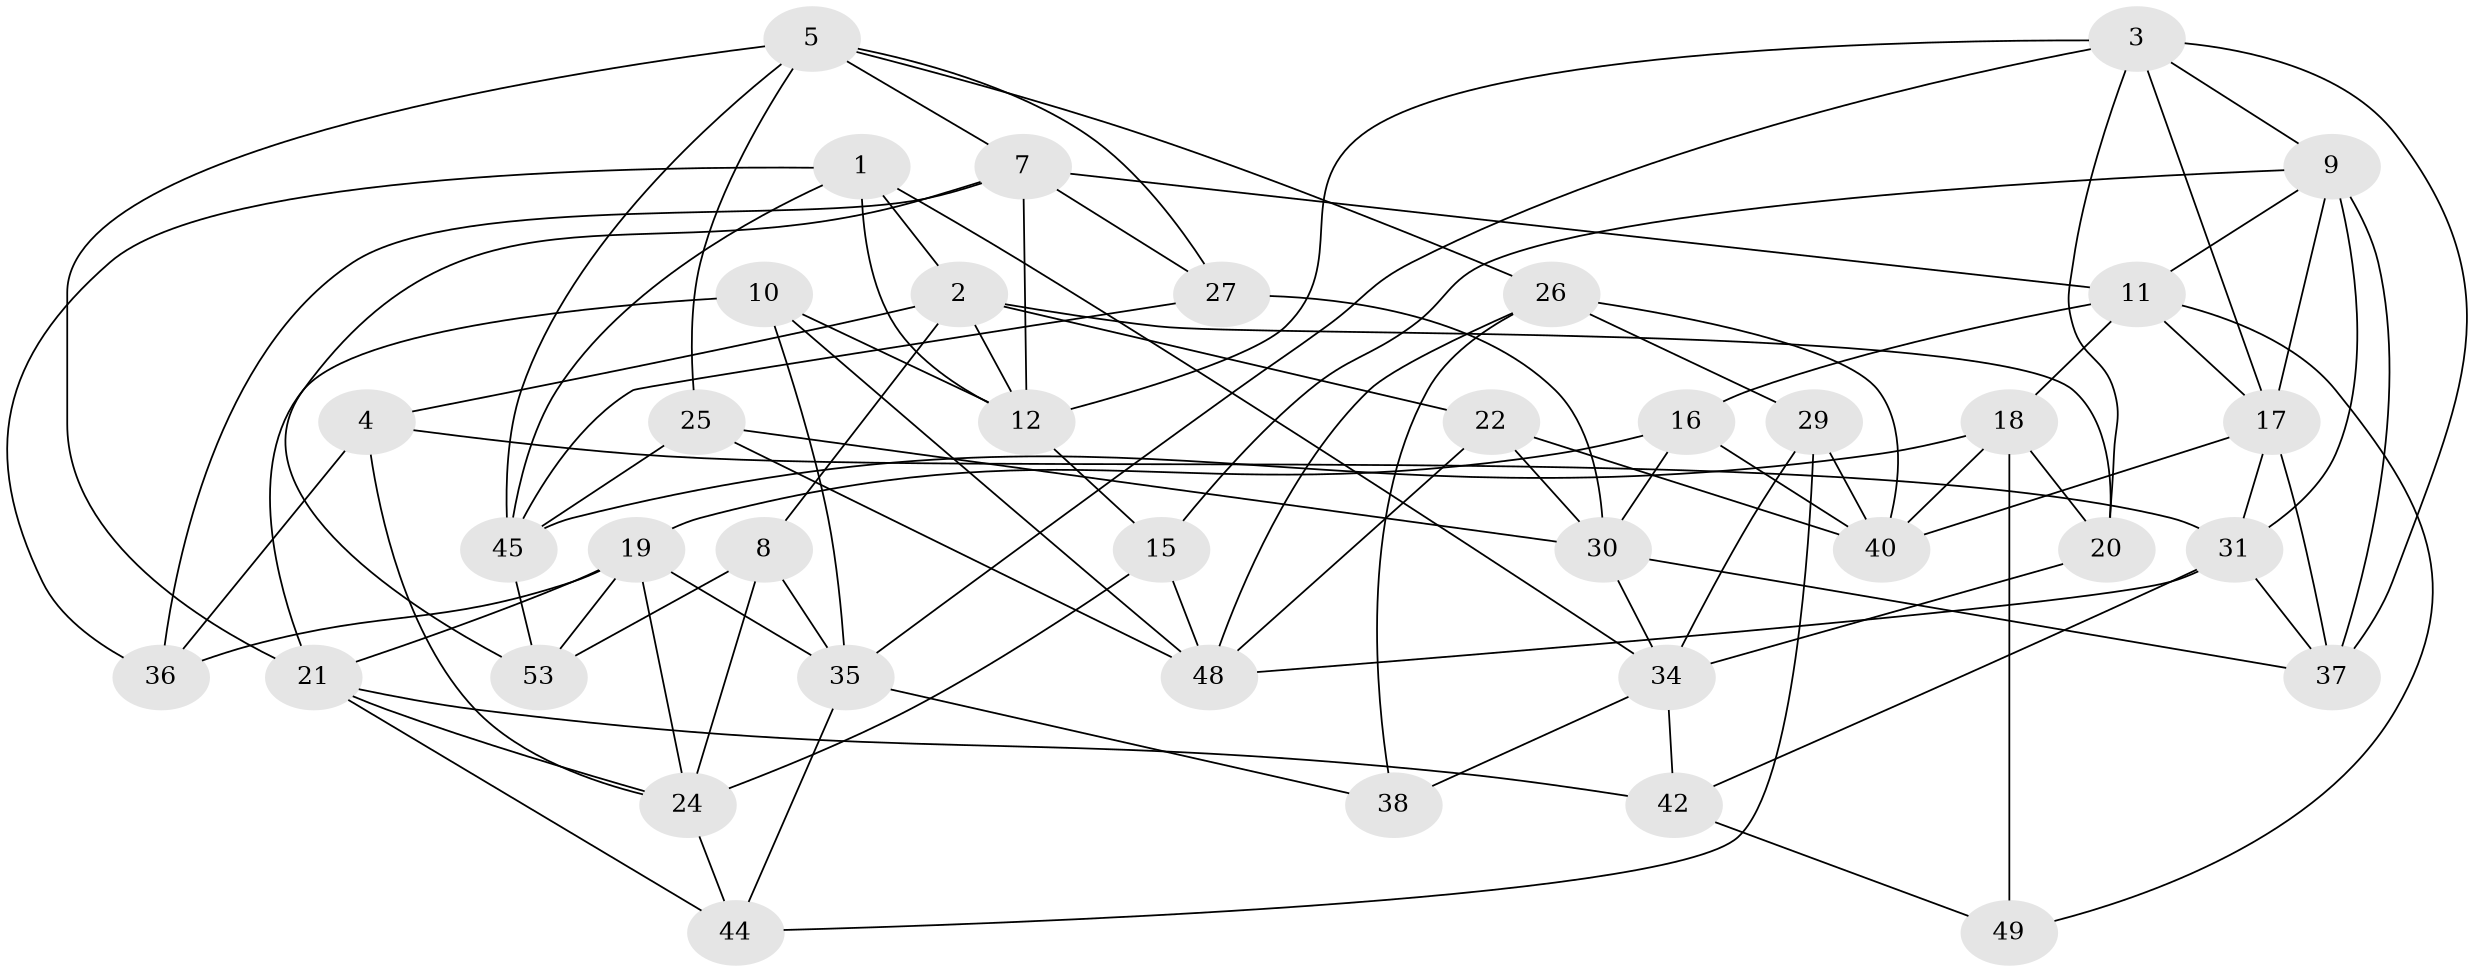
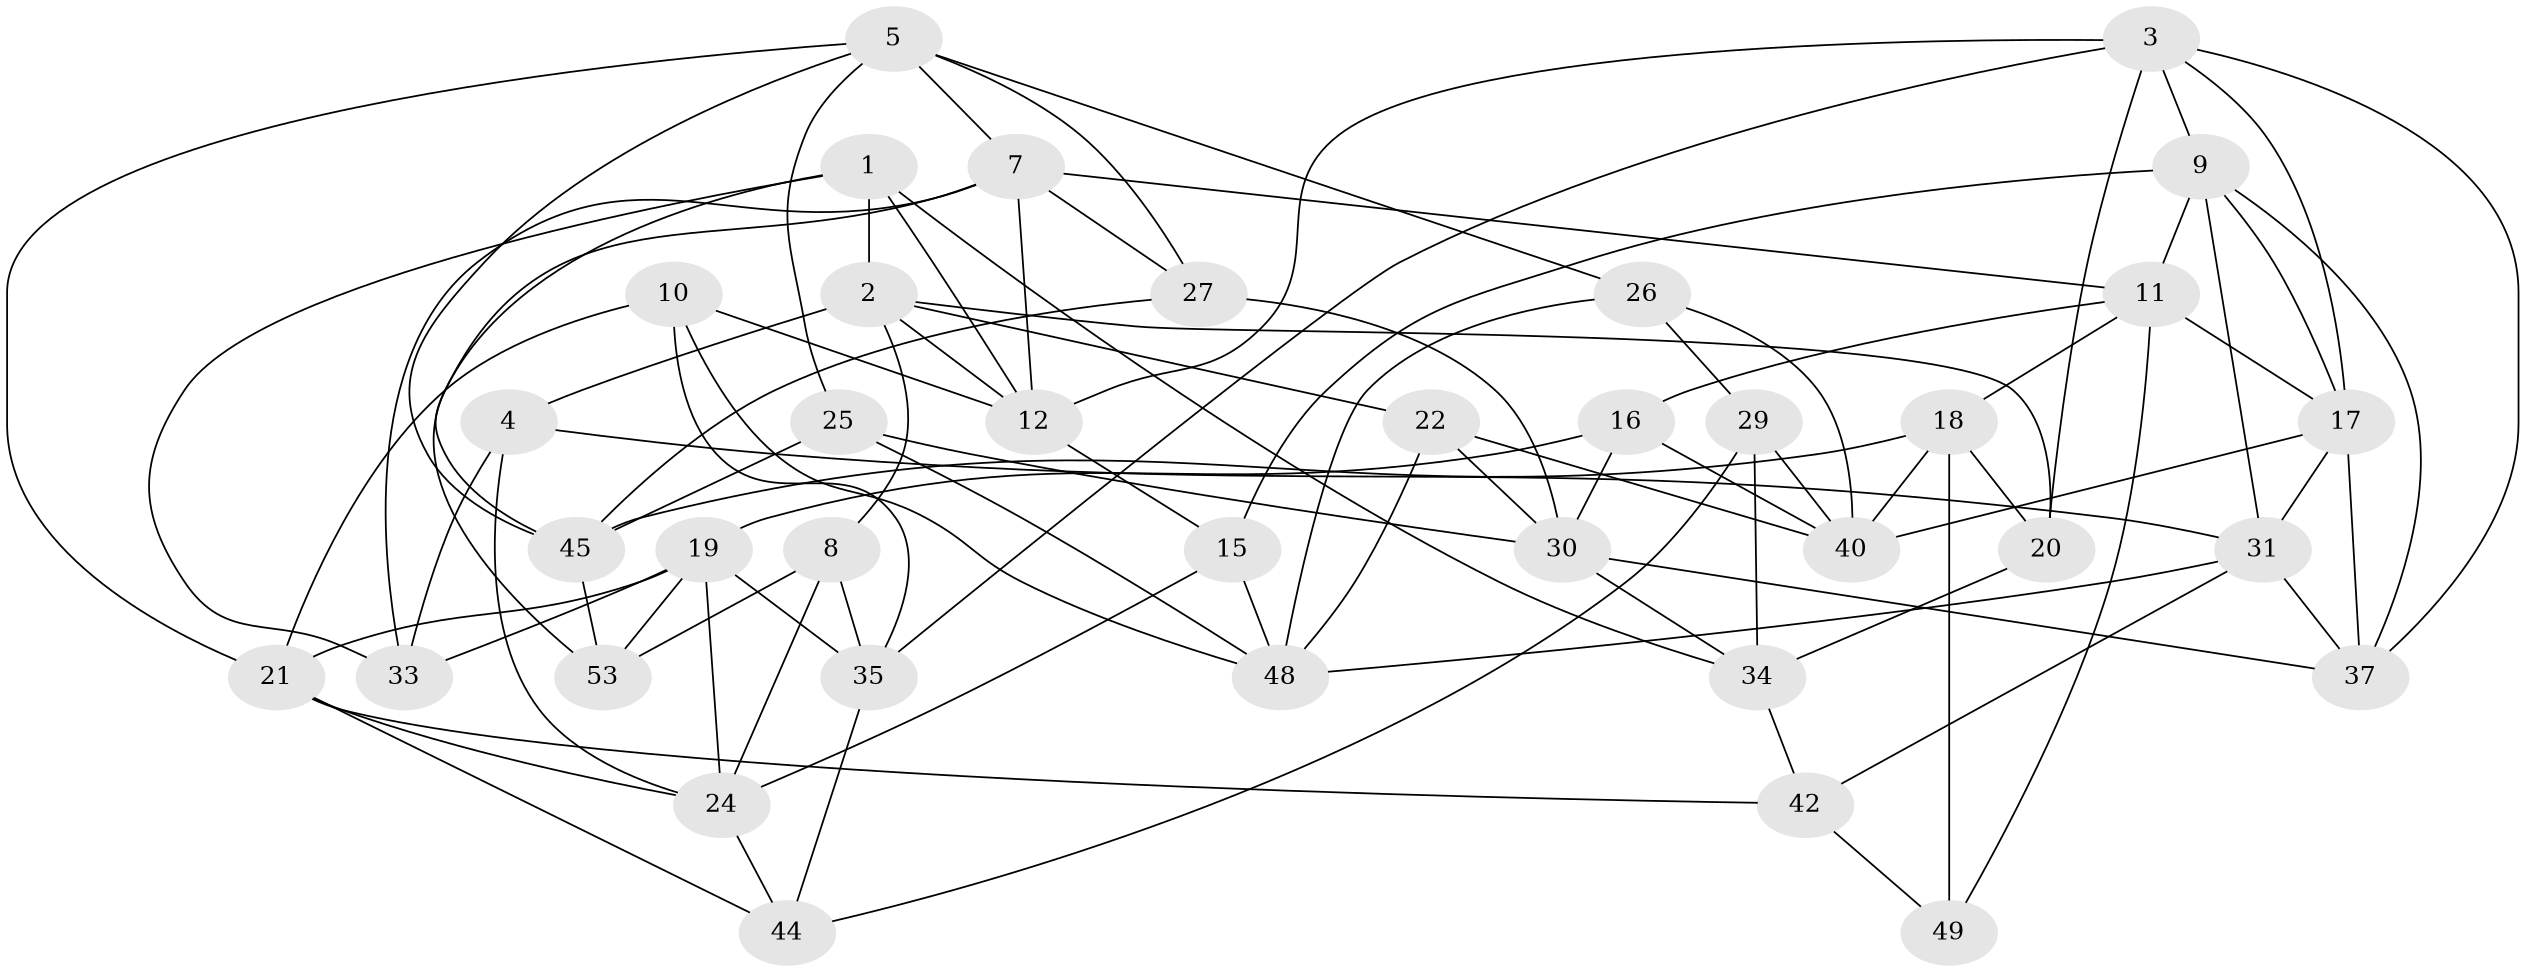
(161, 678) -> (404, 678)
(1394, 805) -> none
